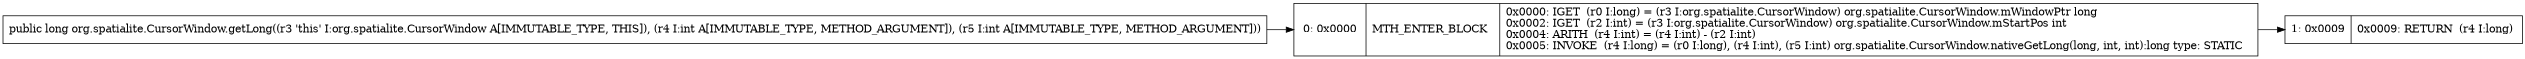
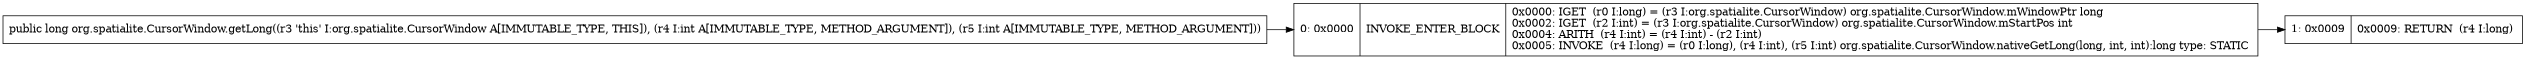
(1430, 29) -> (1433, 29)
